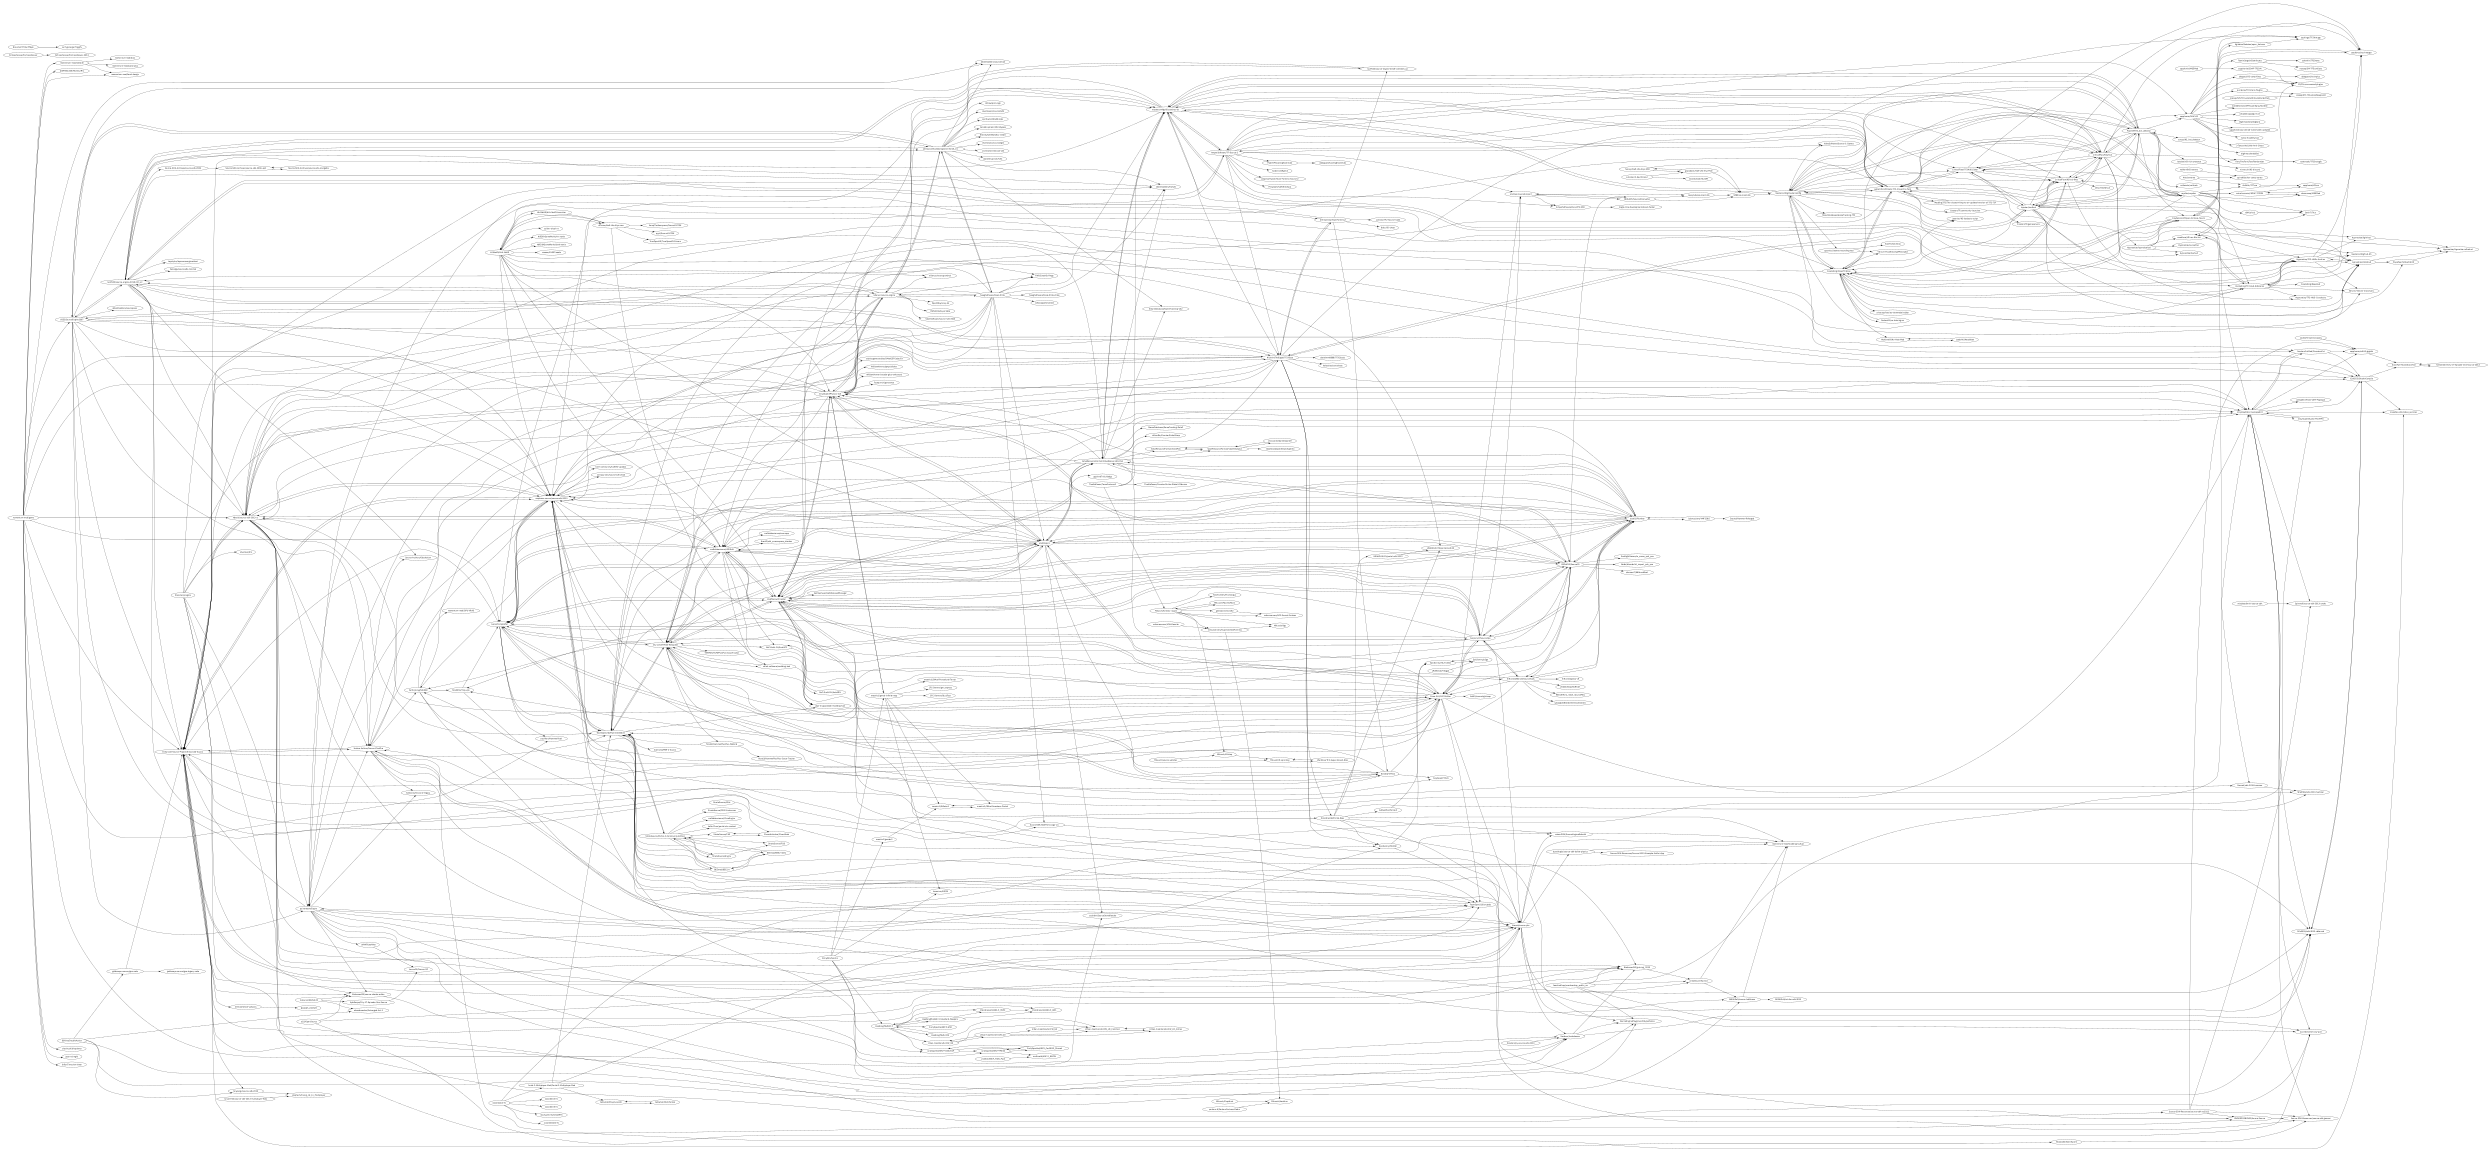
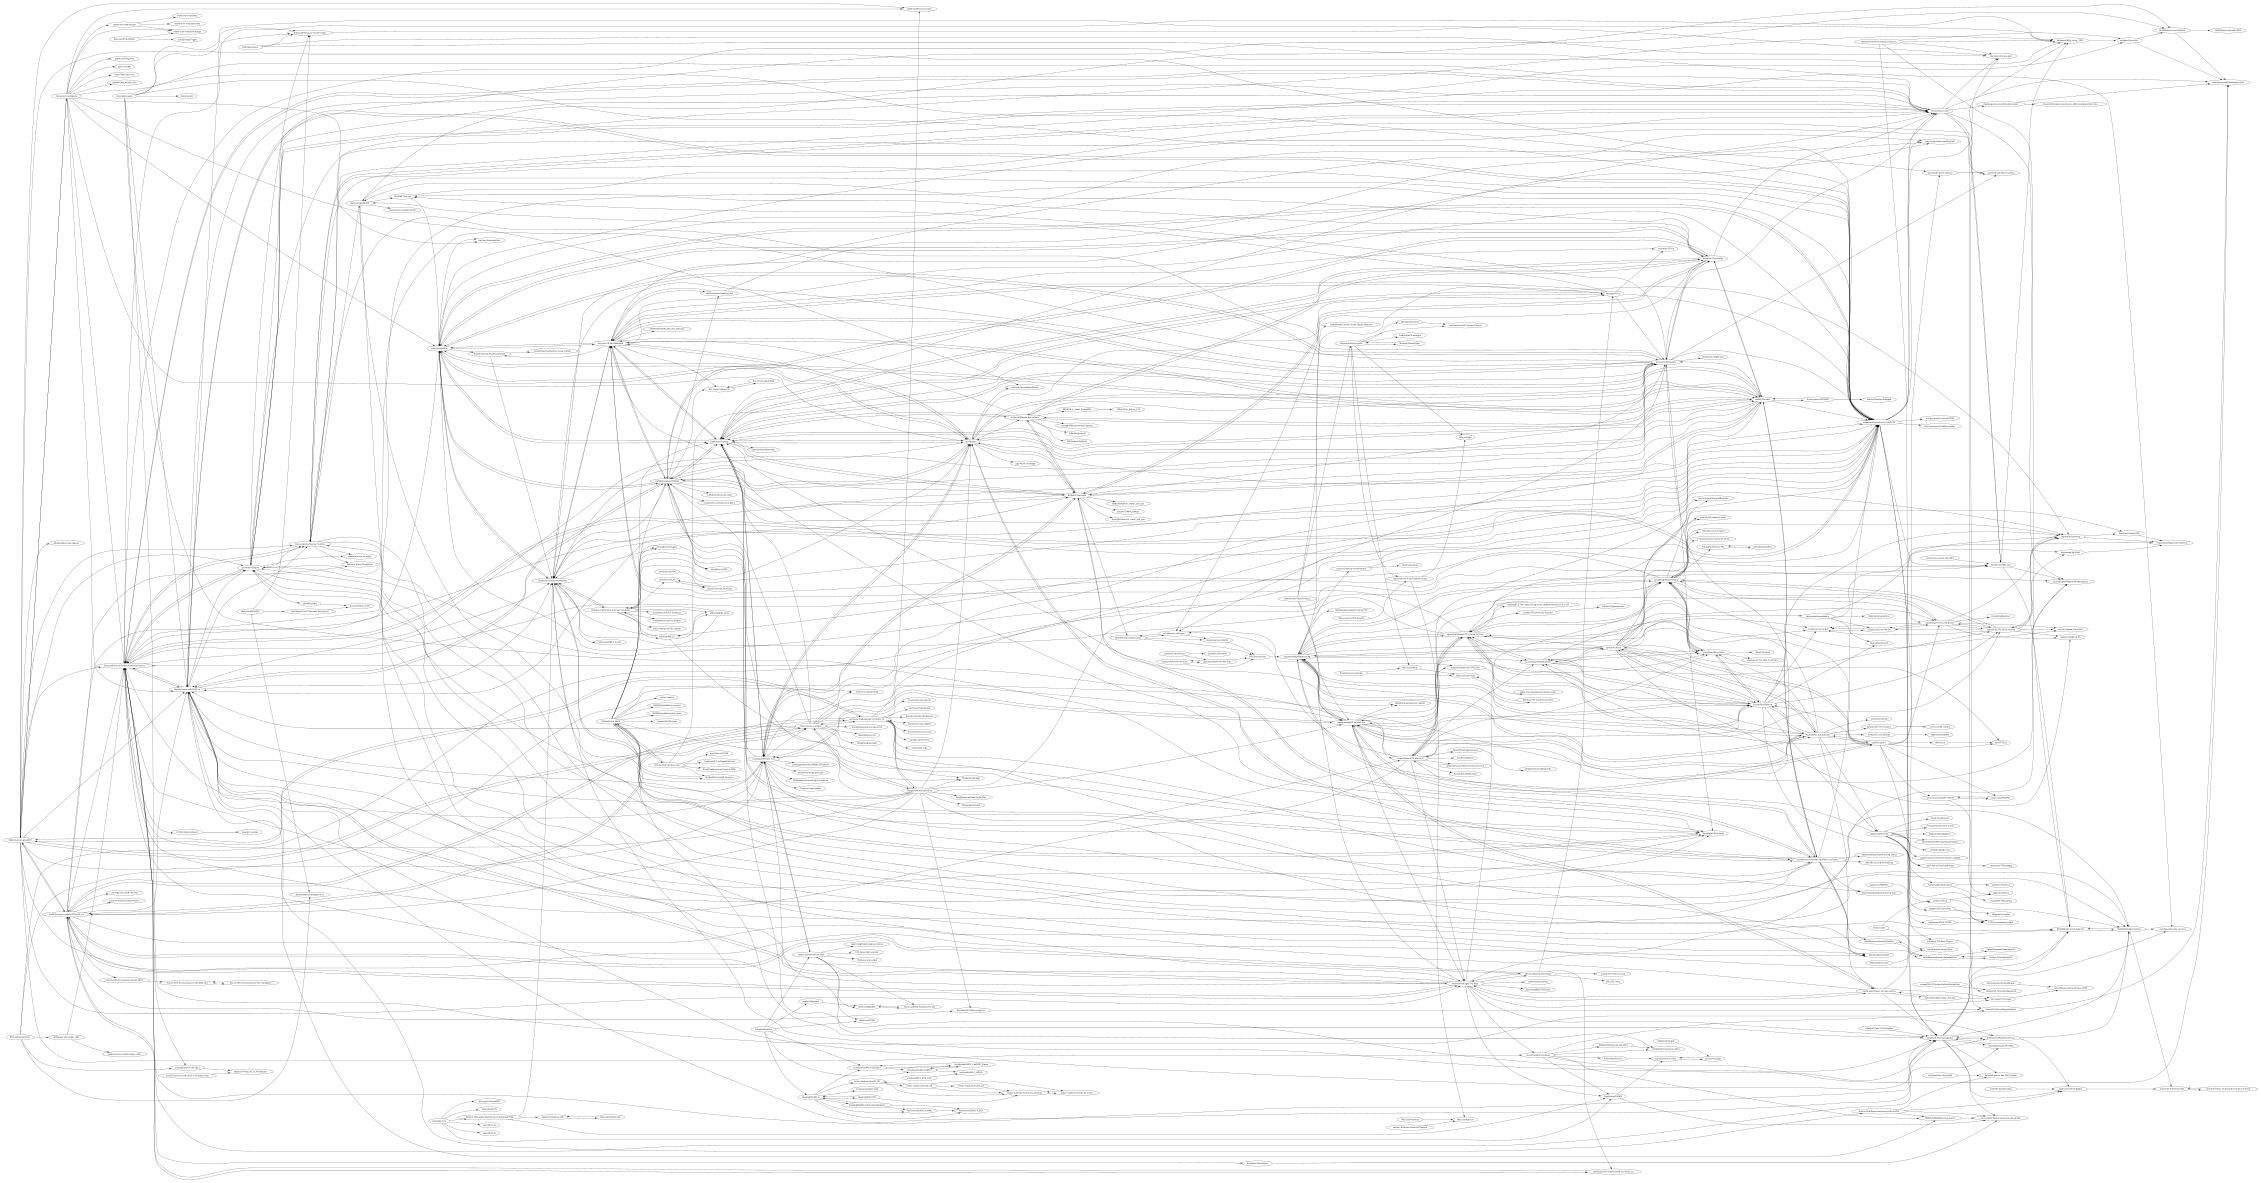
none -> (154, 36)
(1708, 82) -> (1644, 794)
(993, 135) -> none
(2131, 186) -> (1825, 719)
(576, 216) -> (692, 770)
(2280, 292) -> none
(865, 325) -> none
none -> (461, 351)
(2278, 406) -> (1909, 1033)
none -> (1128, 409)
none -> (999, 429)
none -> (43, 469)
(830, 593) -> (764, 450)
none -> (175, 605)
none -> (2034, 994)
(1225, 1109) -> (1410, 1128)
